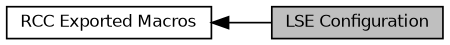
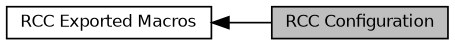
(357, 23) -> (360, 23)
